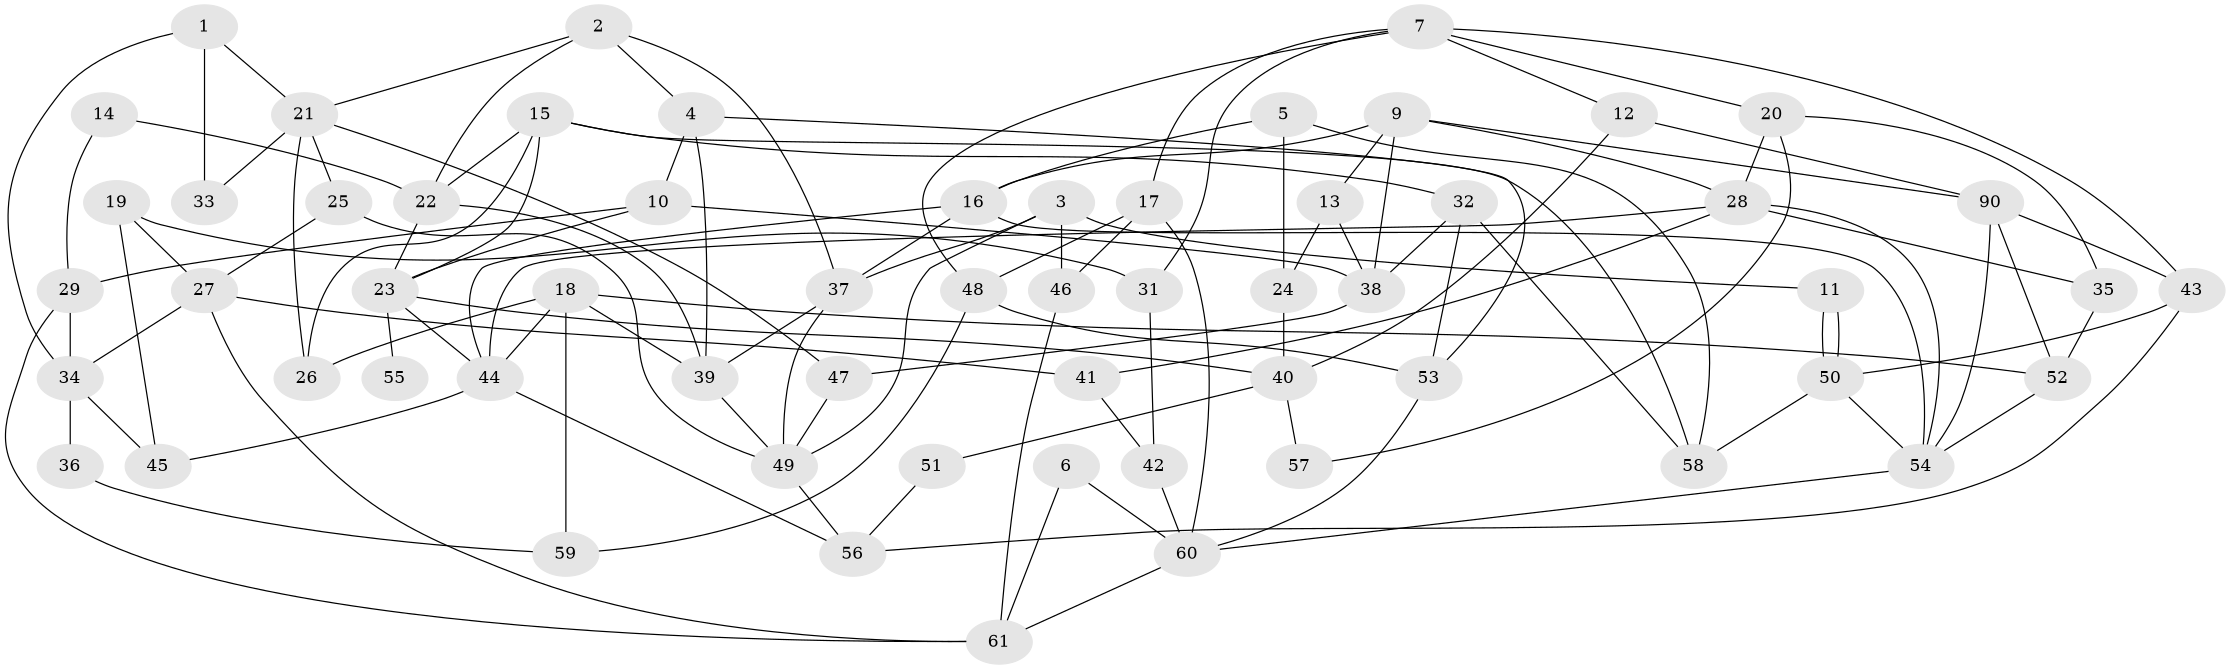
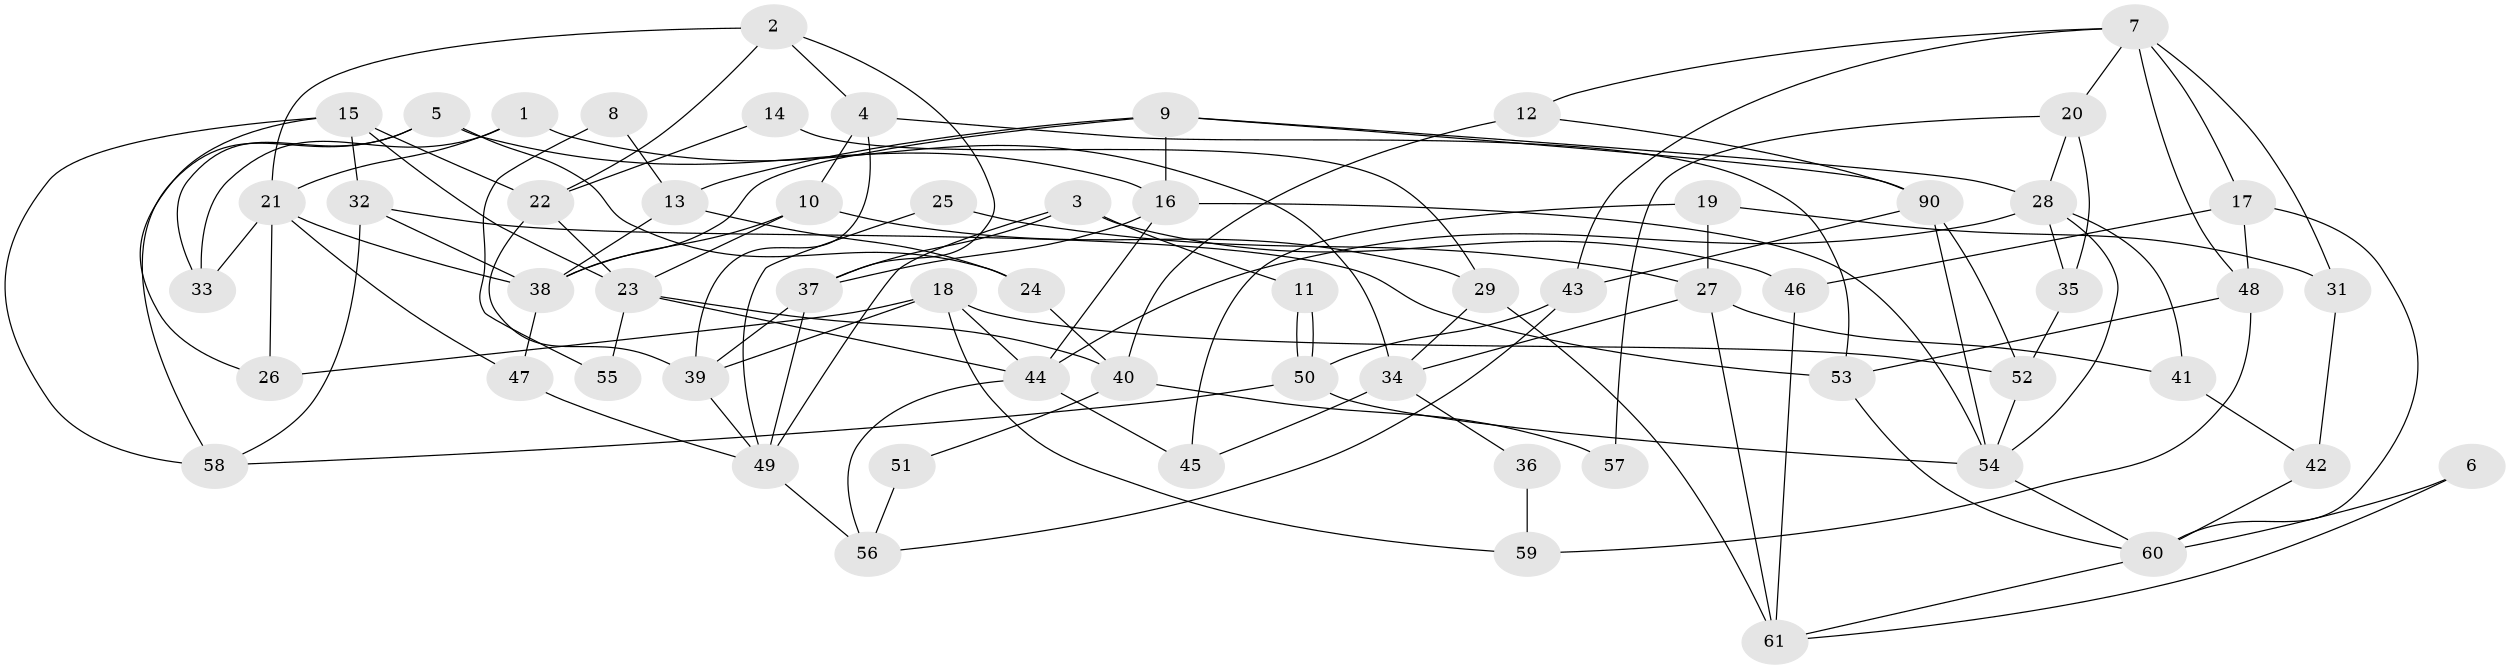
none -> (614, 115)
(319, 153) -> (403, 253)
none -> (198, 171)
